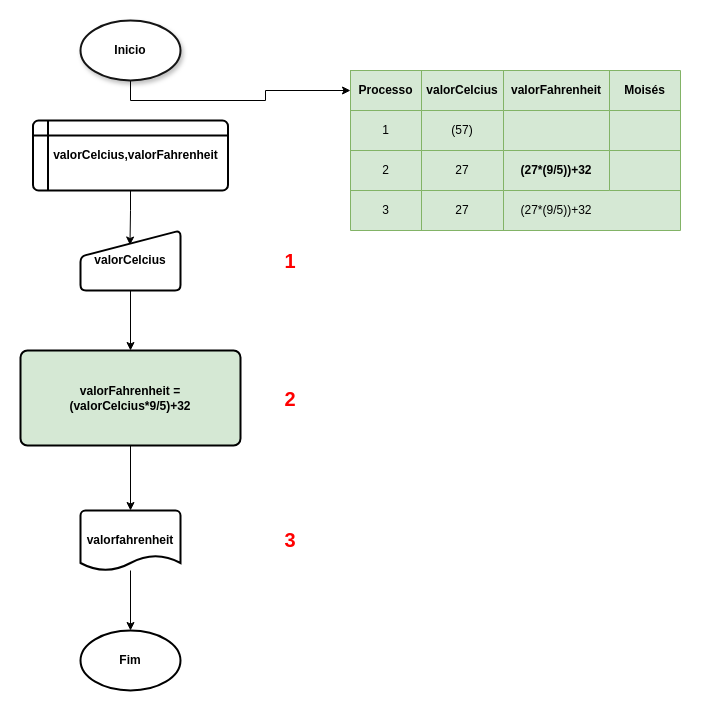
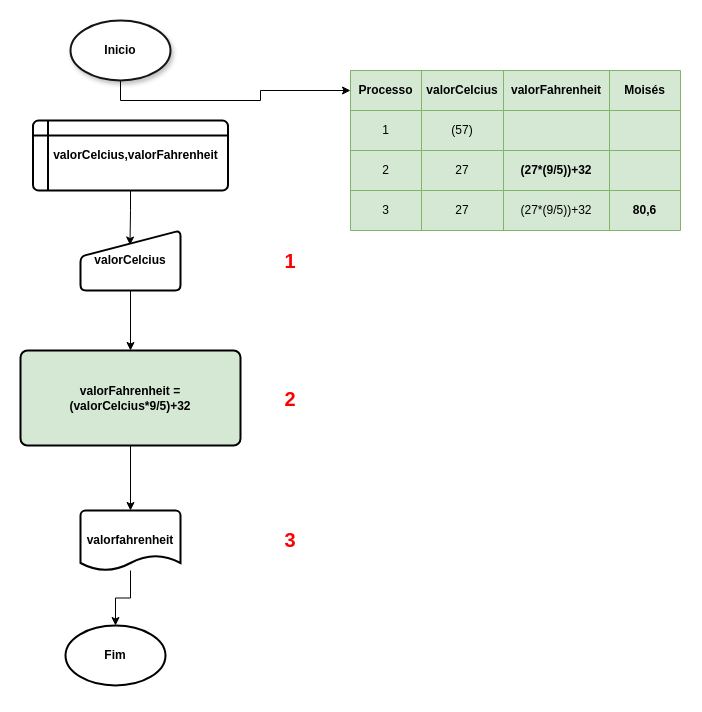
(131, 51) -> (121, 51)
none -> (645, 211)
(131, 661) -> (116, 656)
